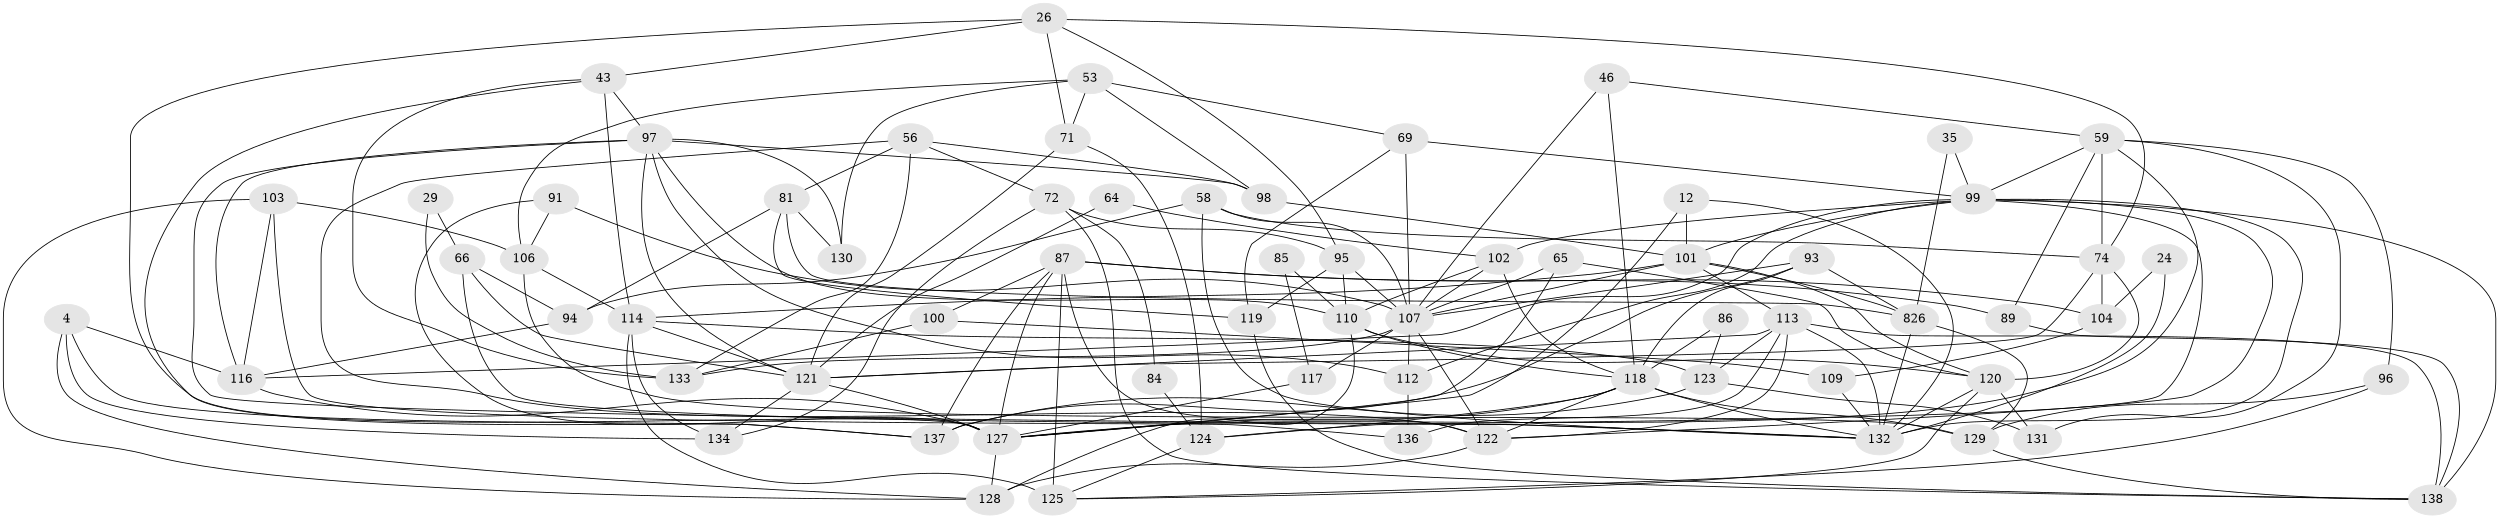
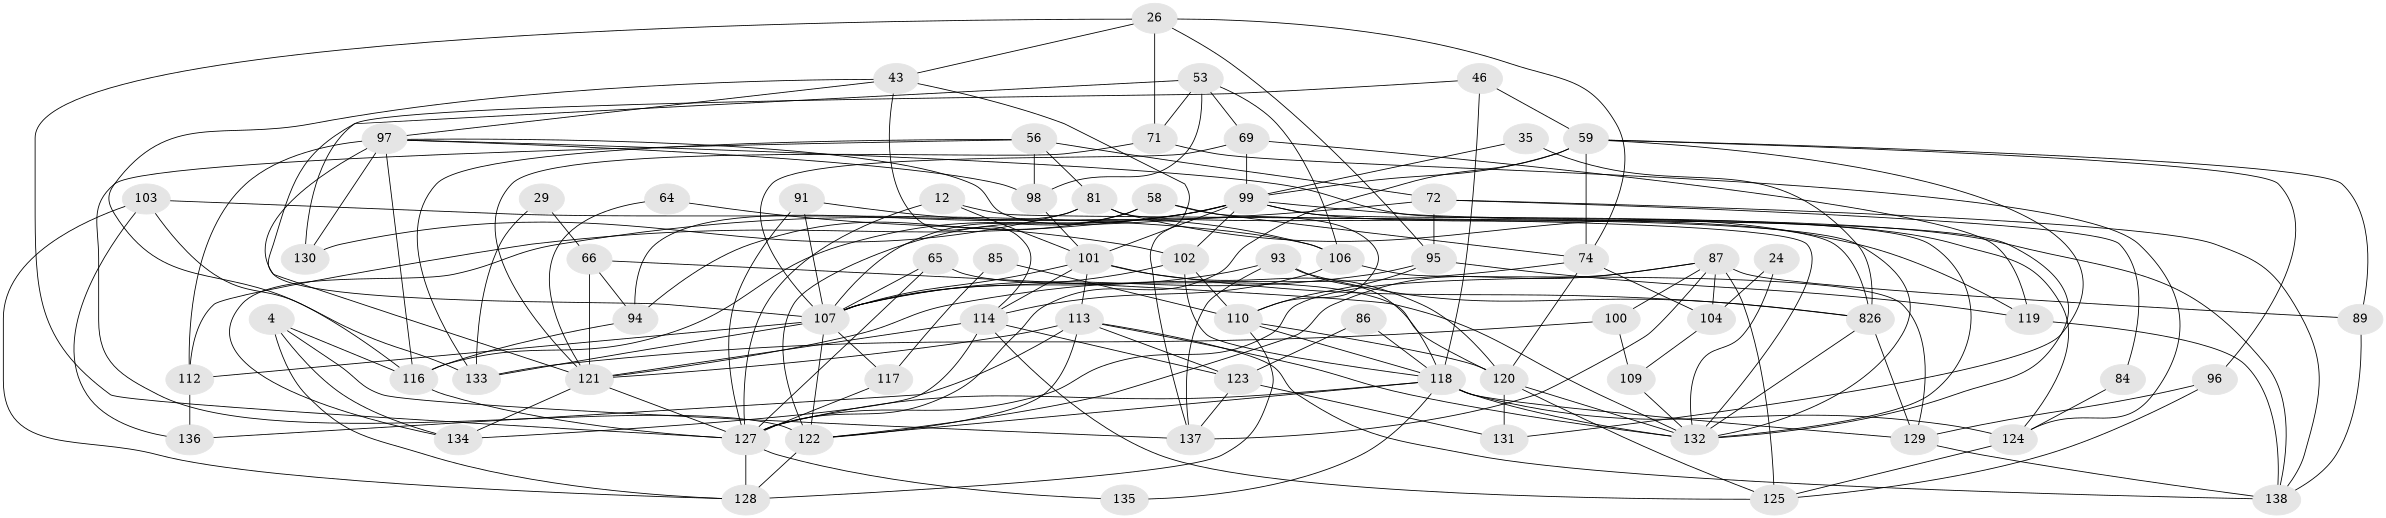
none -> (1125, 500)
